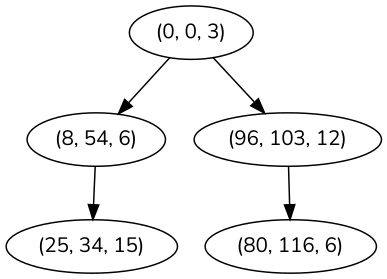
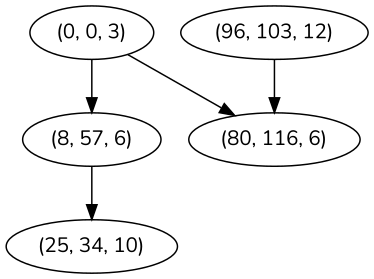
(234, 80) -> (175, 81)
(96, 140) -> (92, 140)
(92, 246) -> (92, 246)
